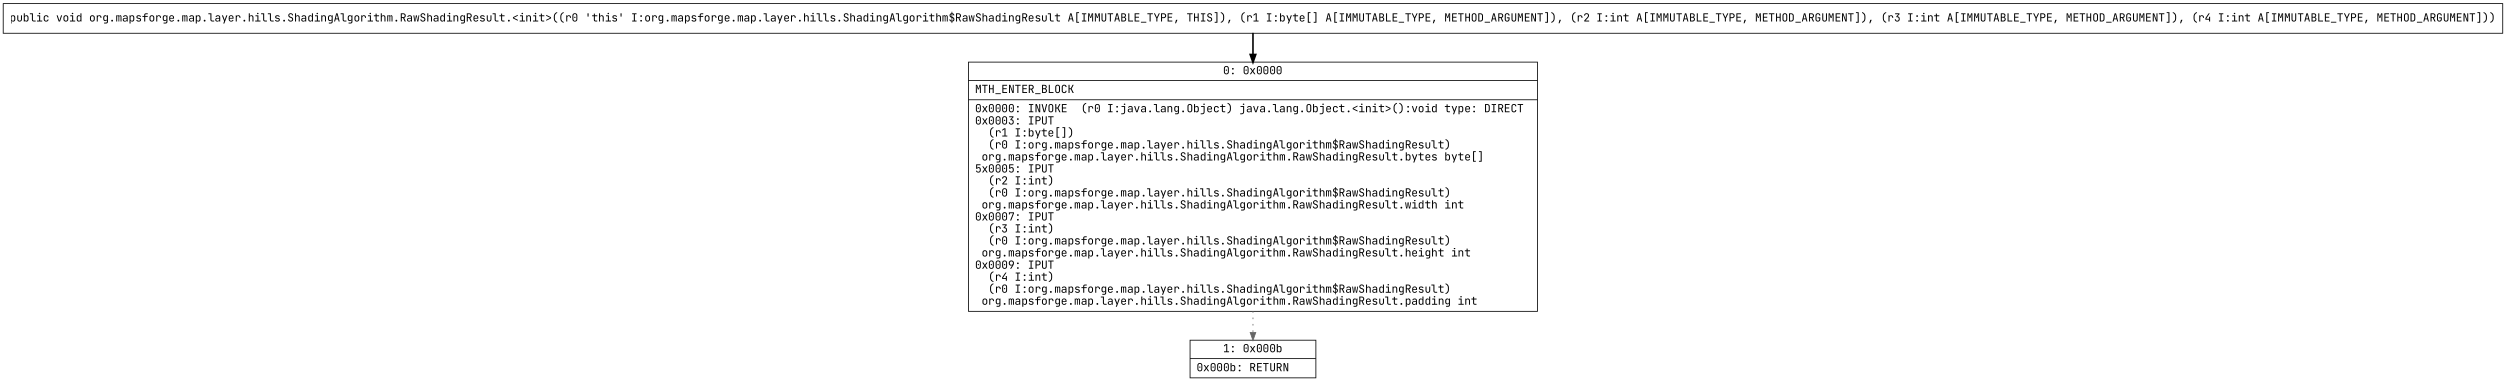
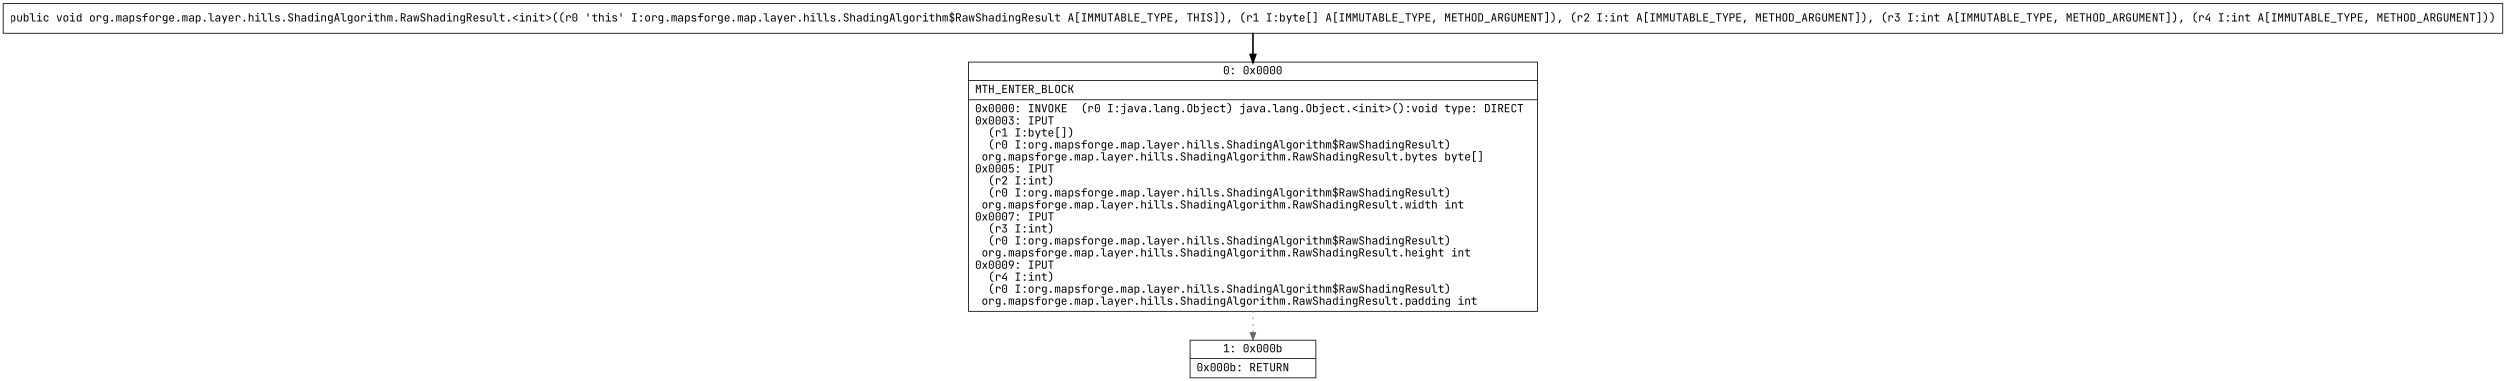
(1021, 169) -> (1021, 169)
